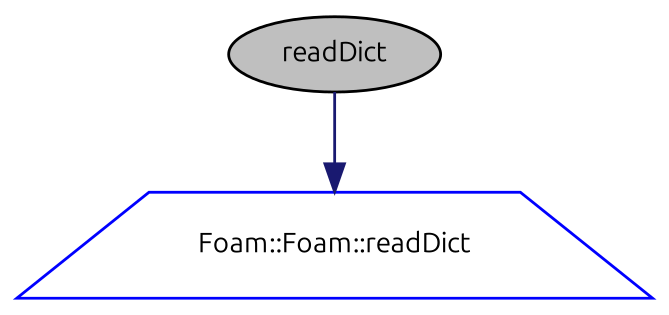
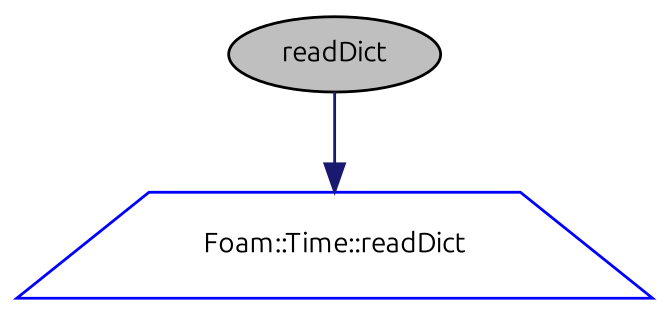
(335, 245) -> (335, 245)
